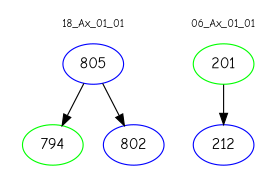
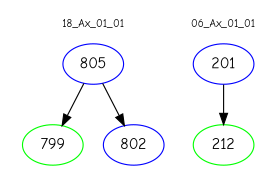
(224, 64) -> (224, 64)
(53, 145) -> (53, 145)
(224, 145) -> (224, 145)
